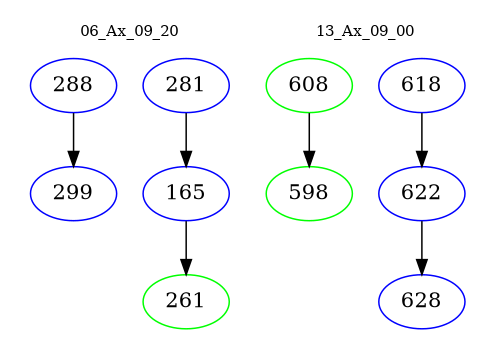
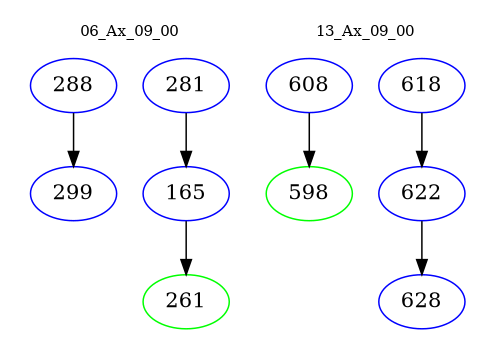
(130, 32) -> (130, 32)
(309, 86) -> (309, 86)
